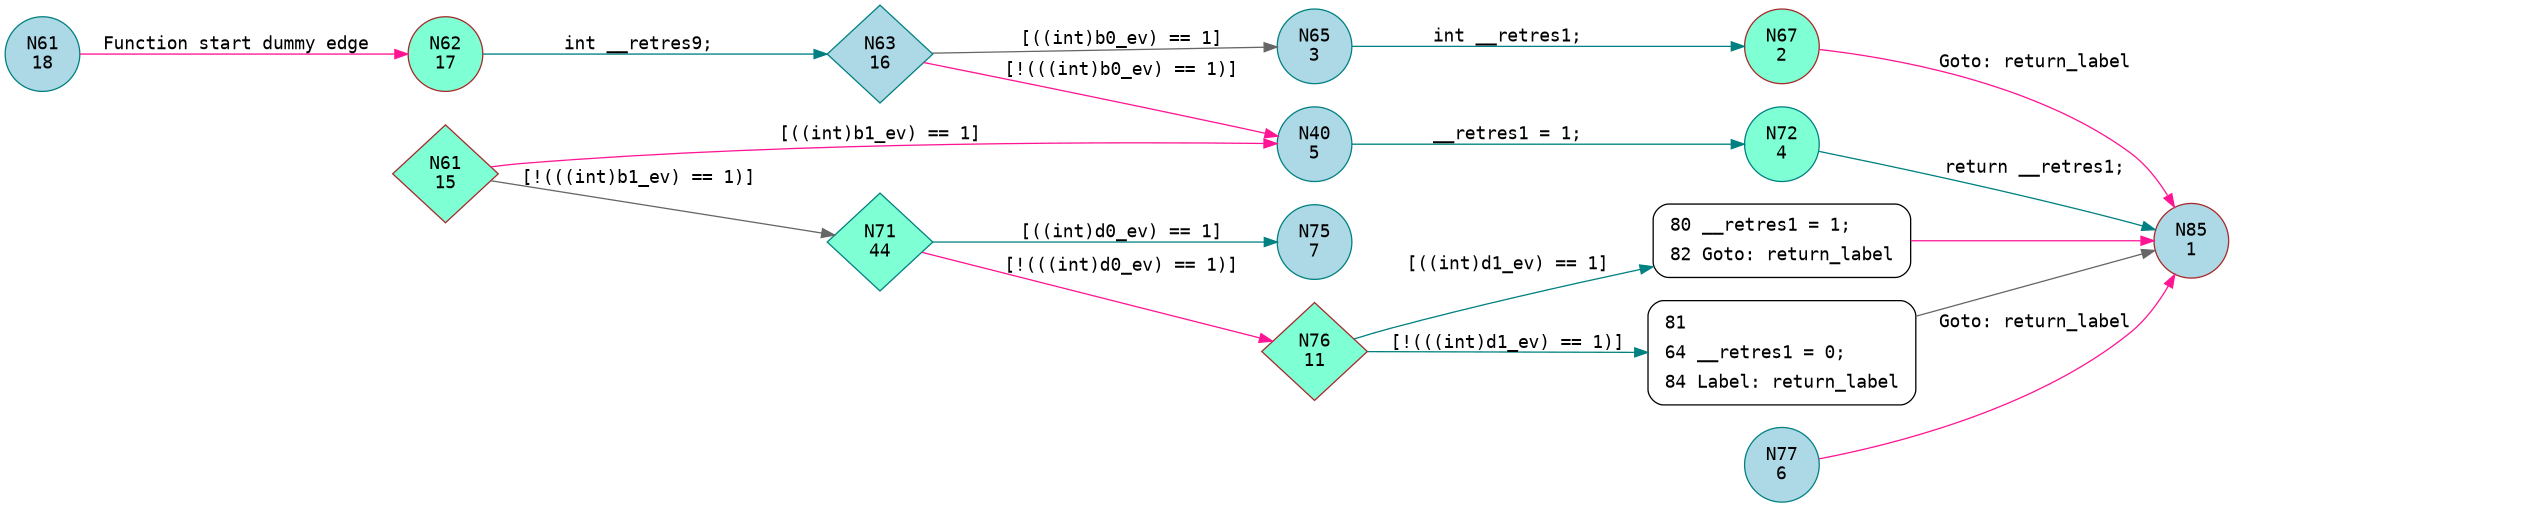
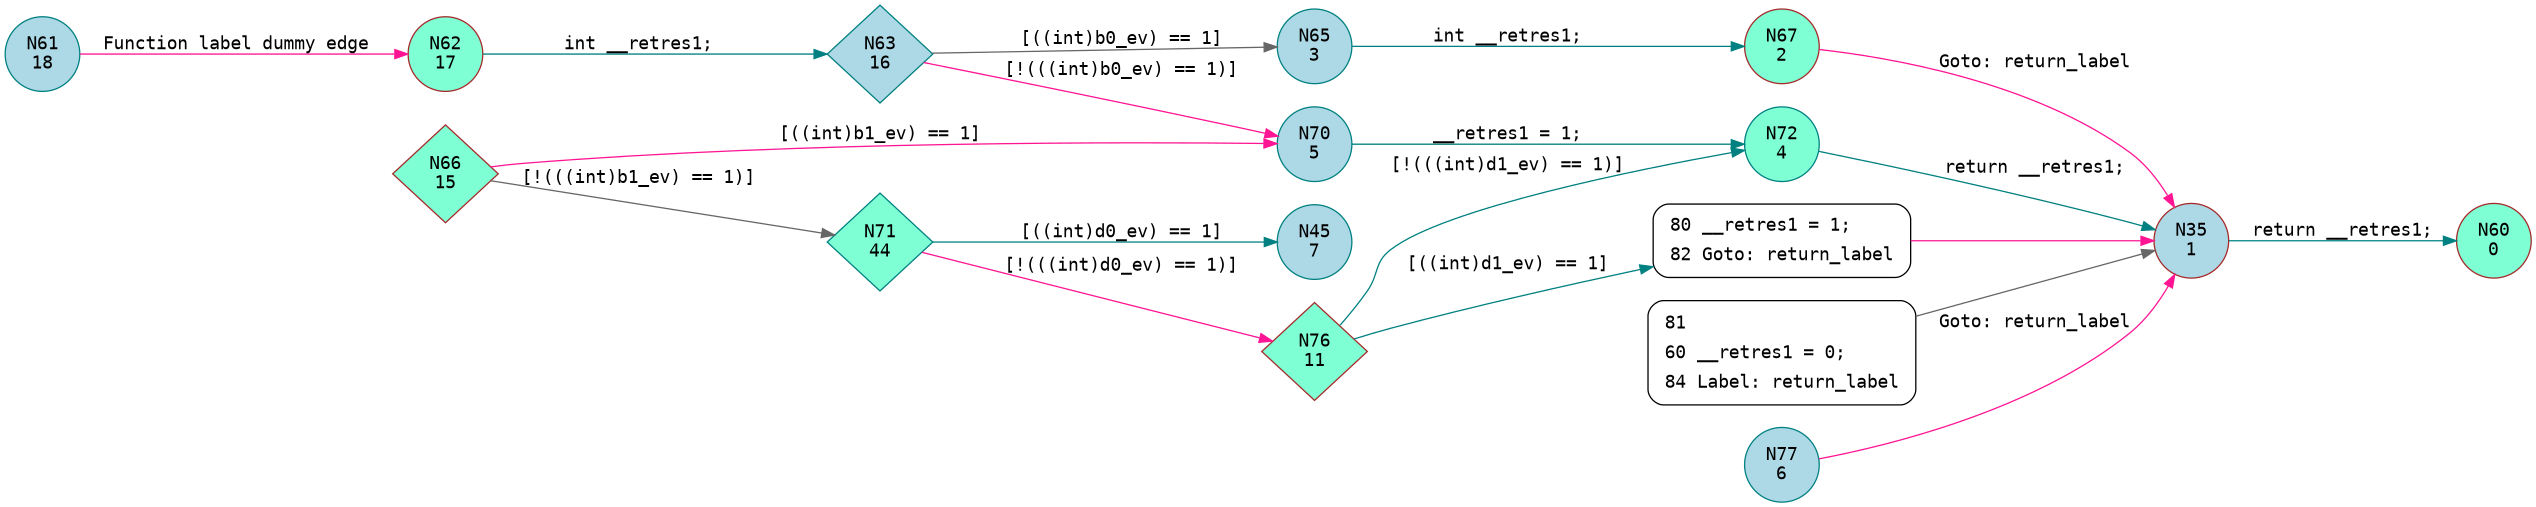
(236, 44) -> (236, 44)
(639, 44) -> (639, 44)
(1315, 144) -> (1315, 144)
(445, 174) -> (445, 174)
(2191, 241) -> (2191, 241)
none -> (2494, 241)
(1315, 242) -> (1315, 242)
(1501, 352) -> (1513, 201)
(1676, 353) -> (1676, 353)
